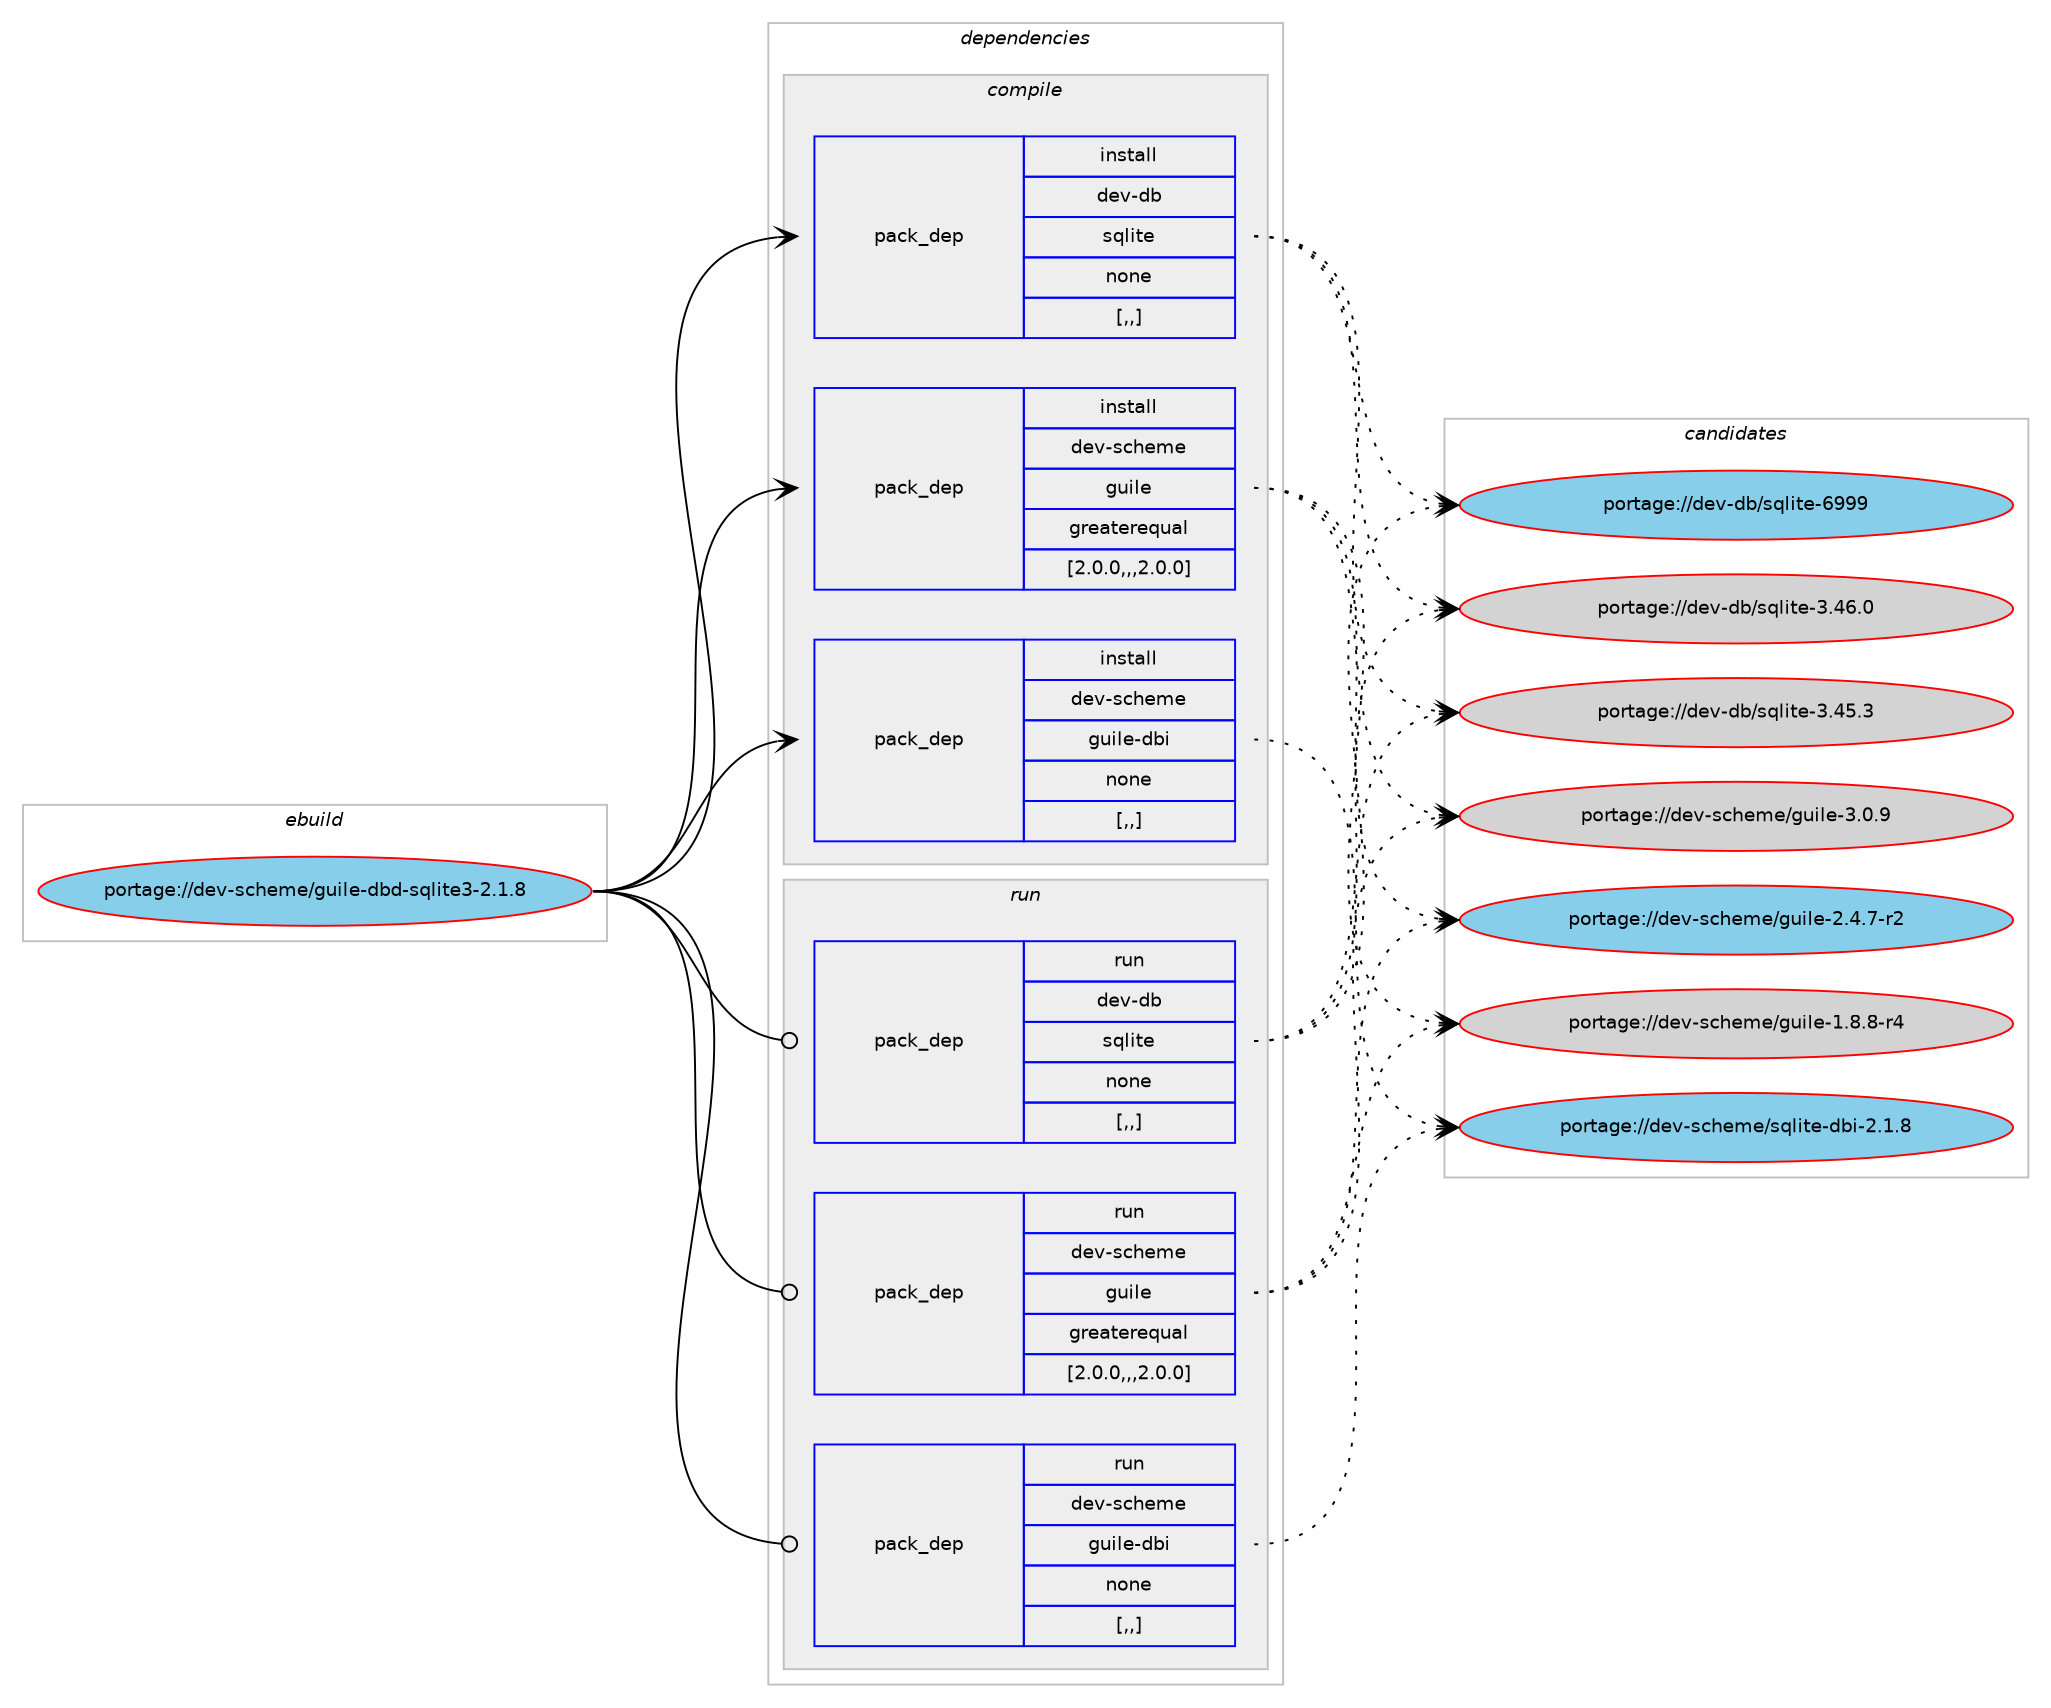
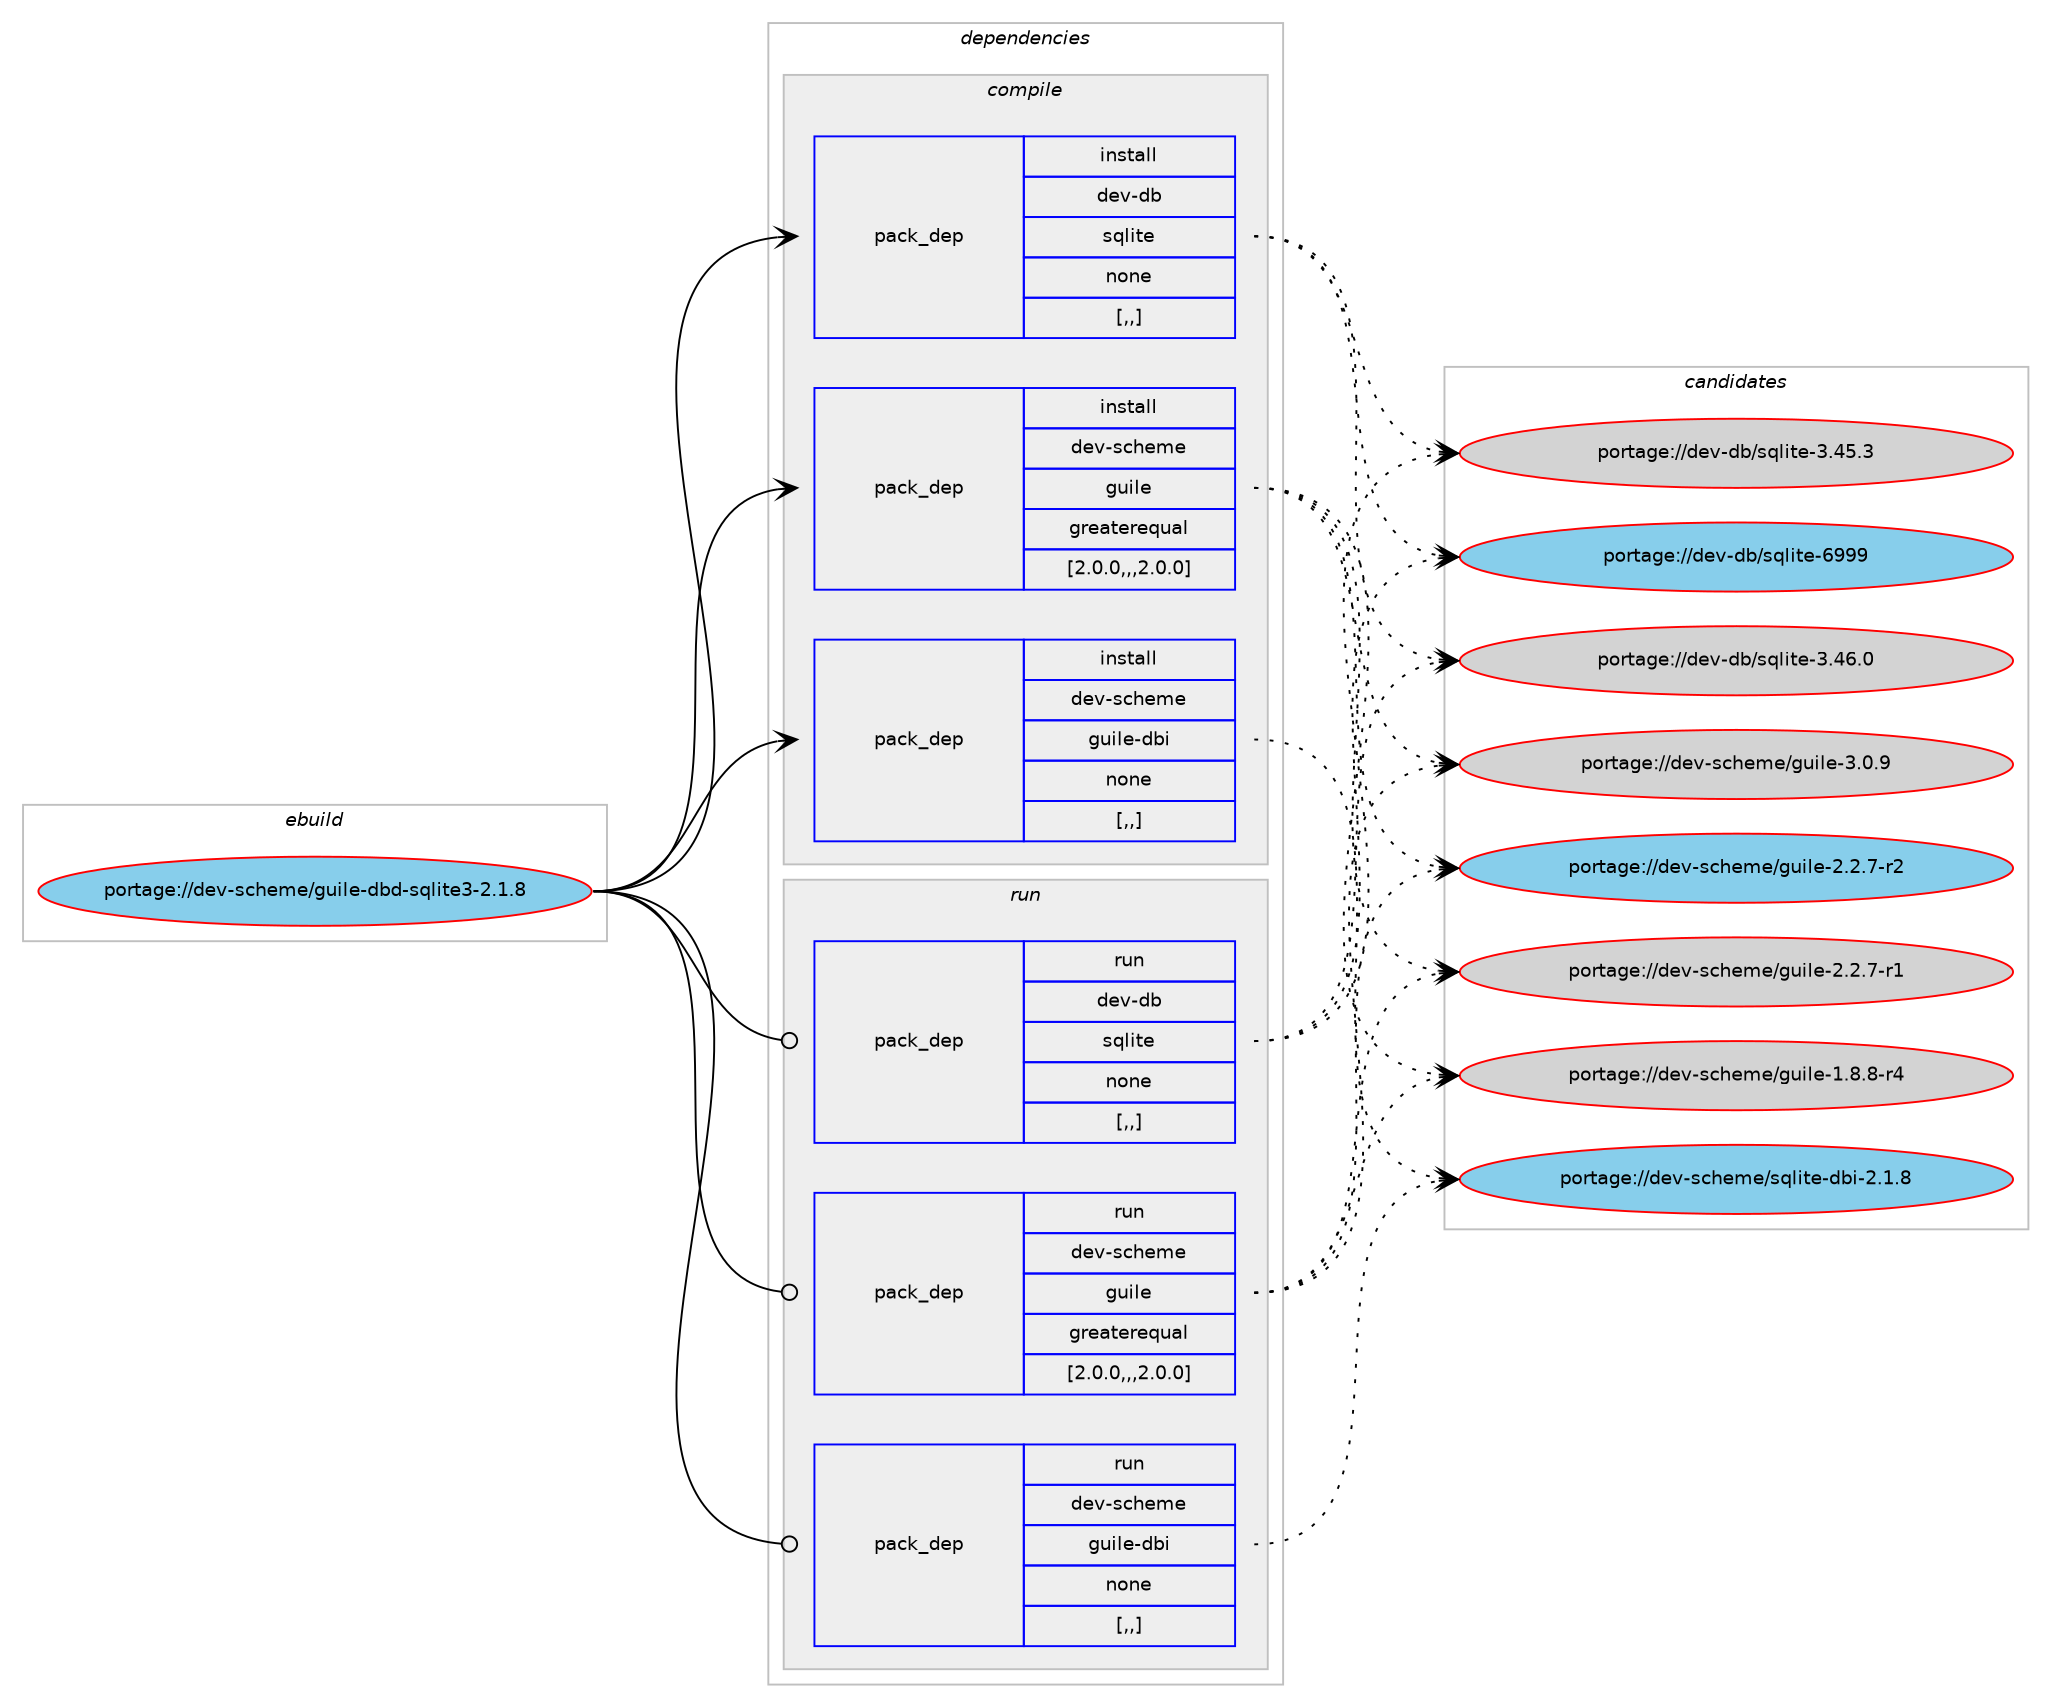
(1736, 920) -> (1736, 868)
none -> (1736, 972)
